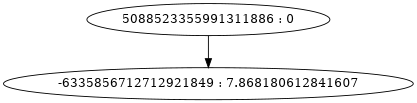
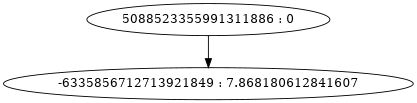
(208, 84) -> (208, 84)
